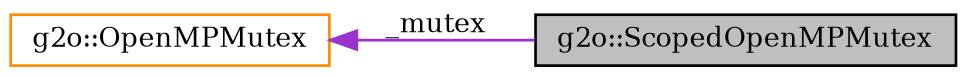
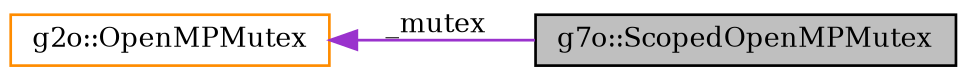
(746, 40) -> (746, 40)
